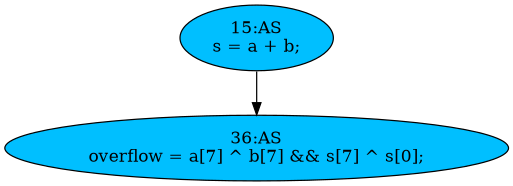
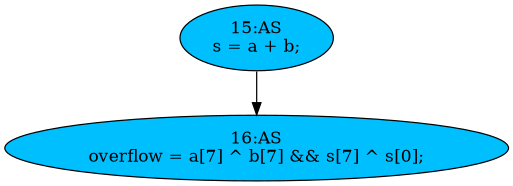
(257, 148) -> (257, 148)
